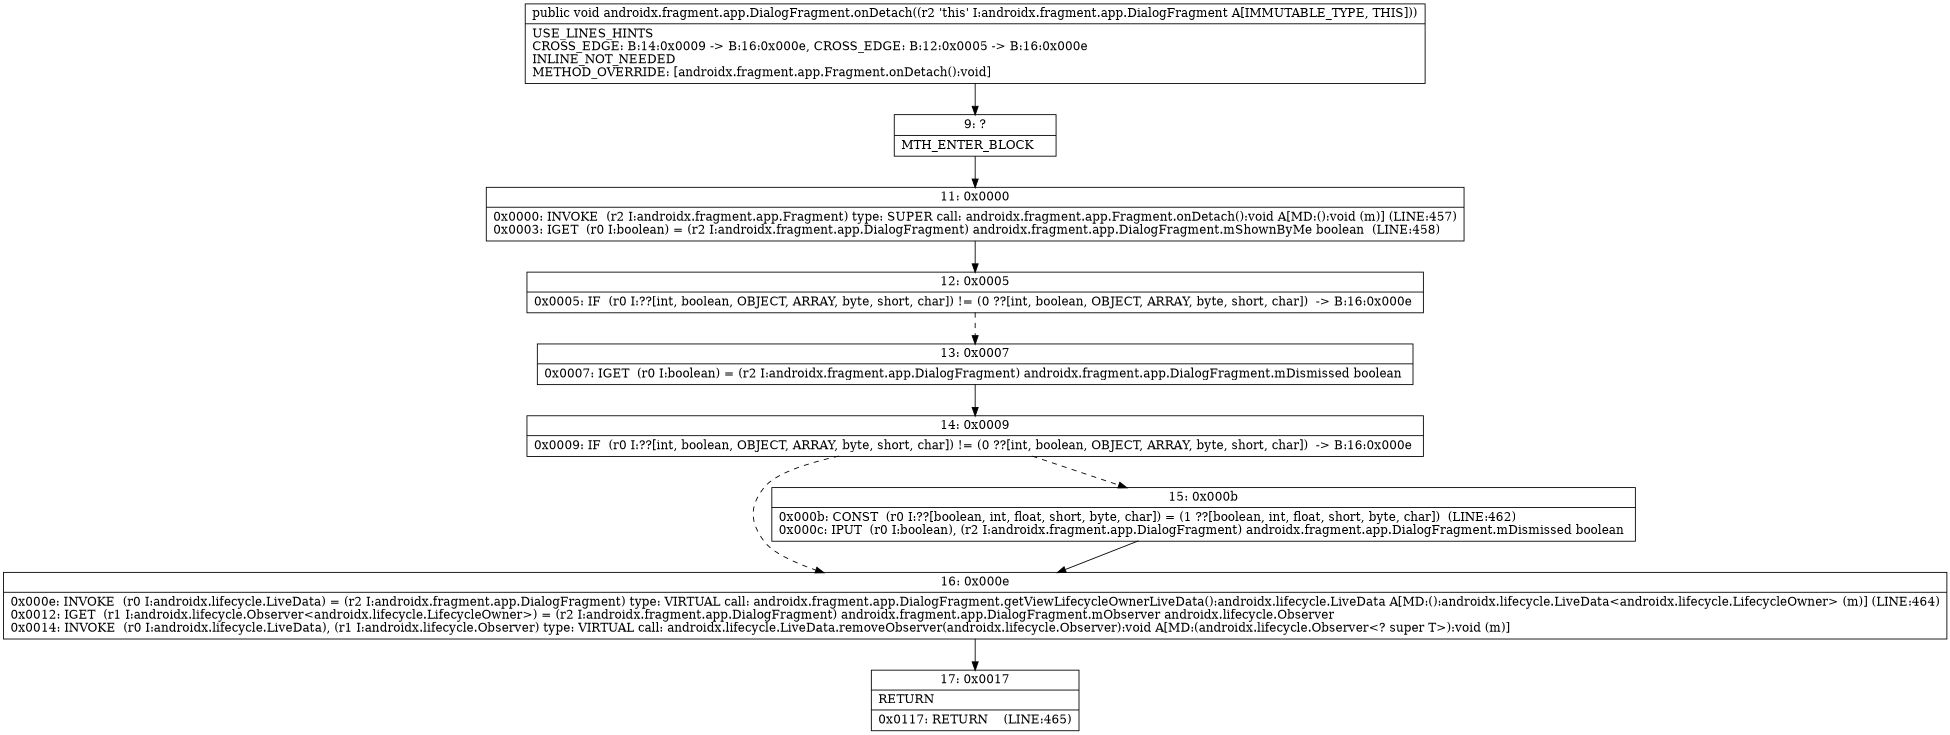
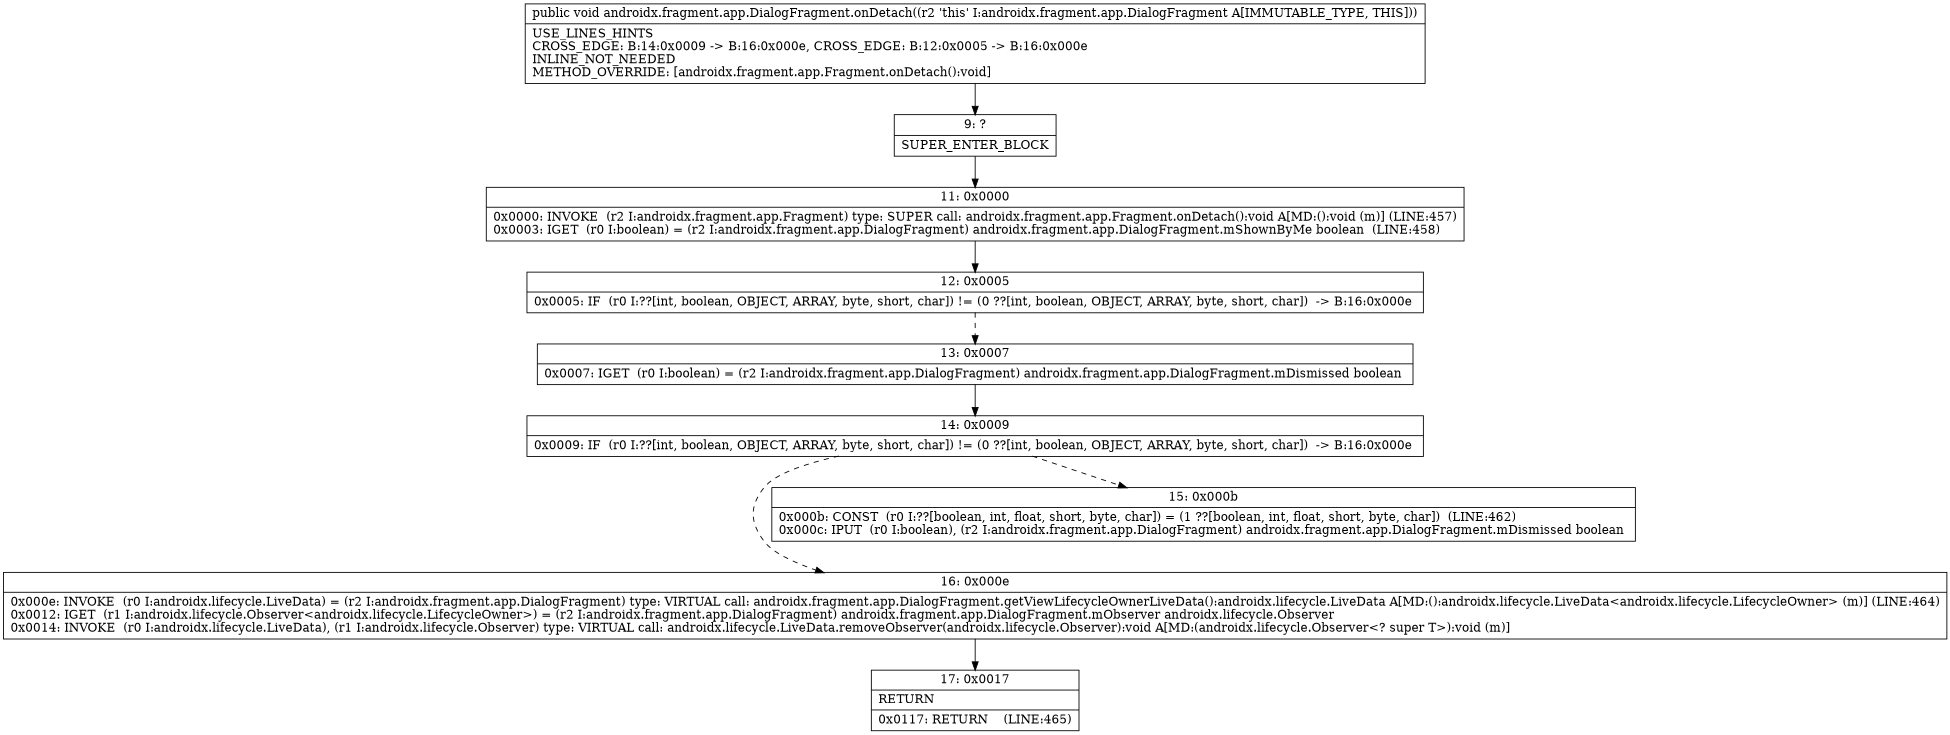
(968, 145) -> (975, 145)
(1102, 555) -> none
